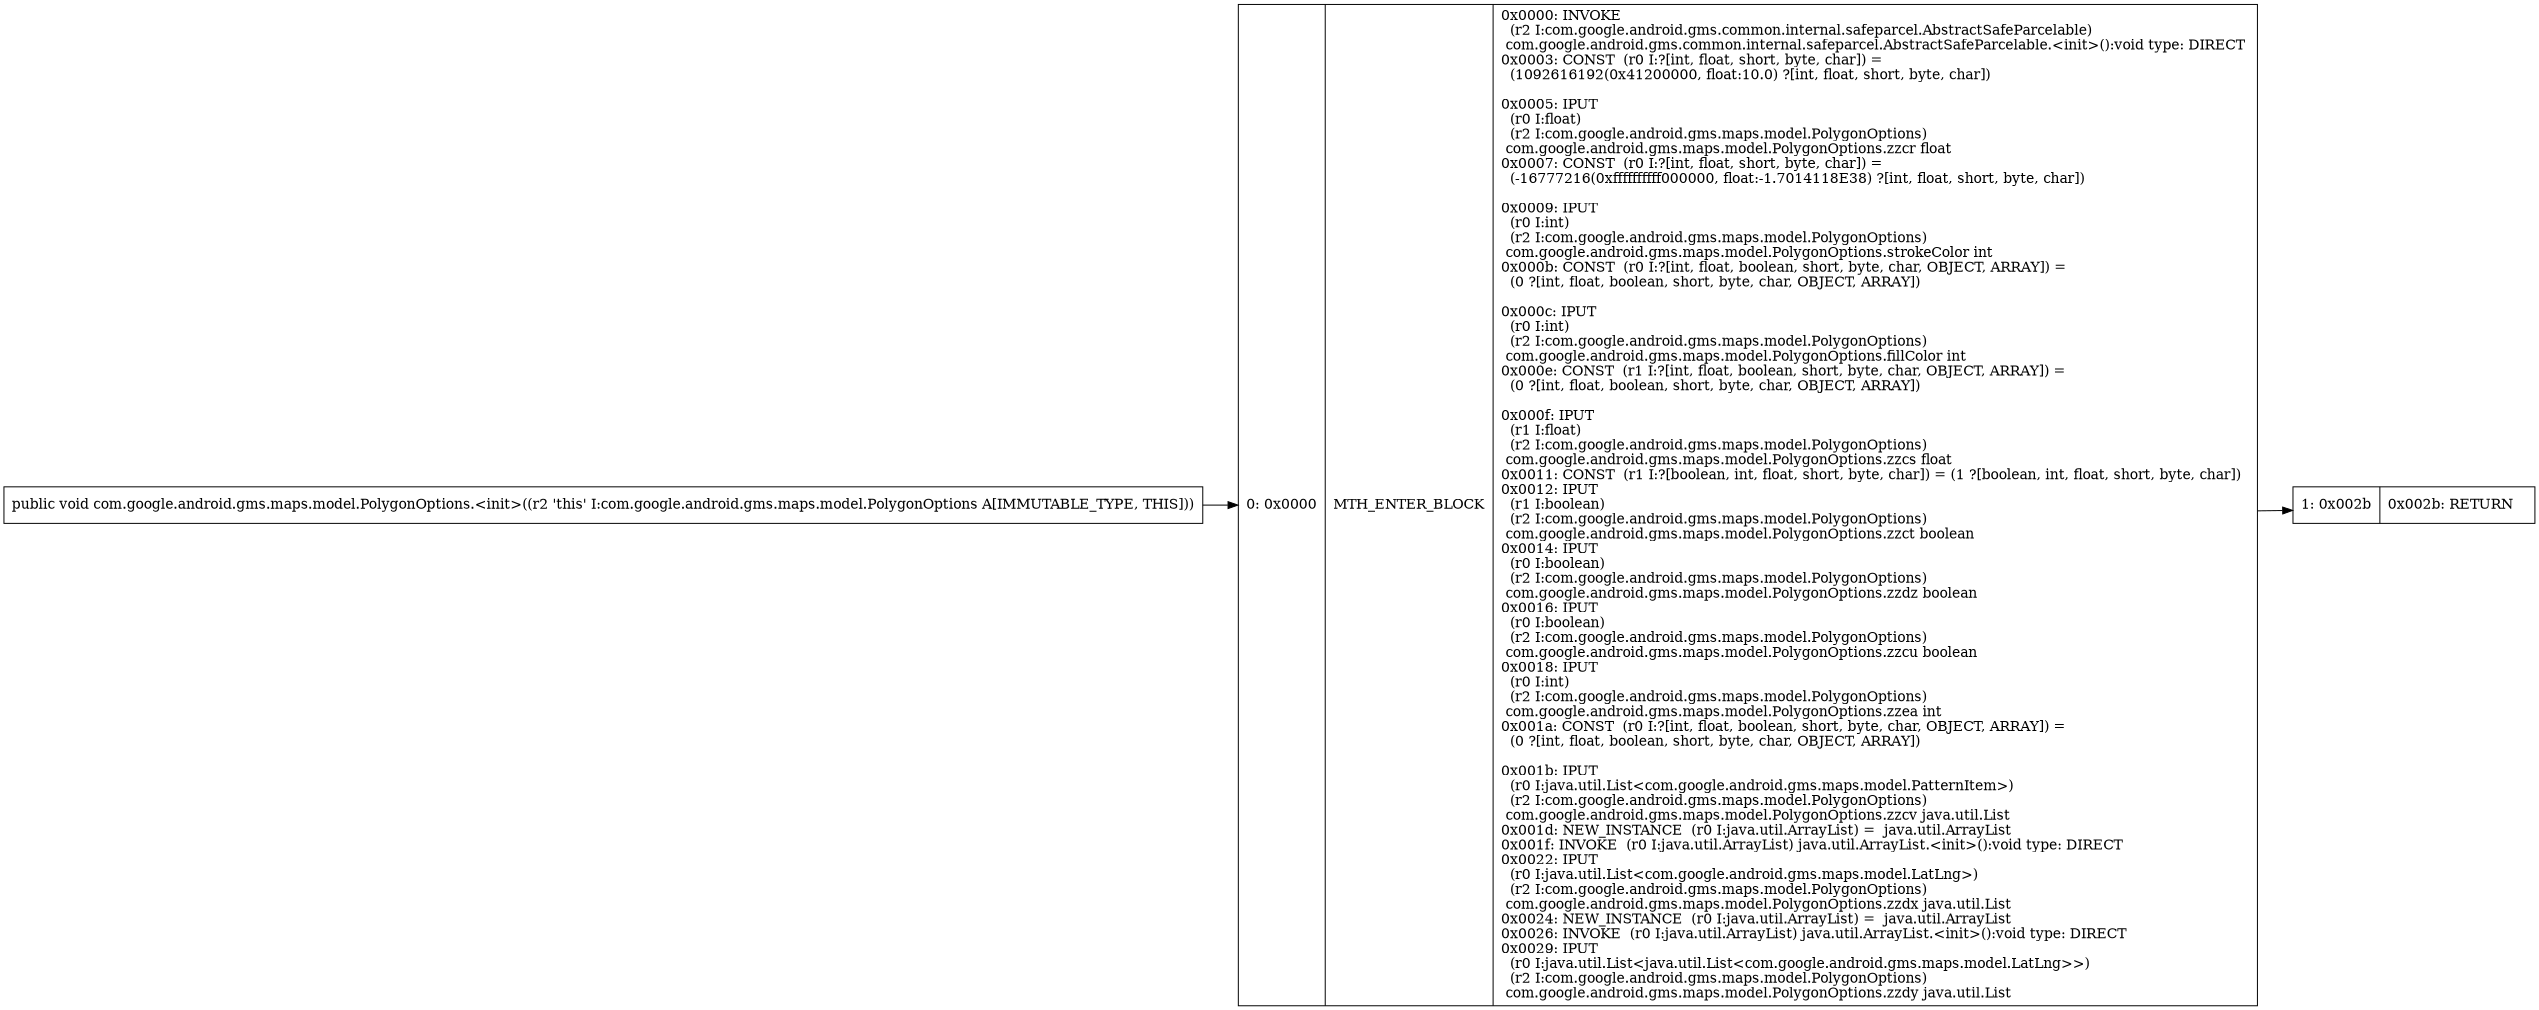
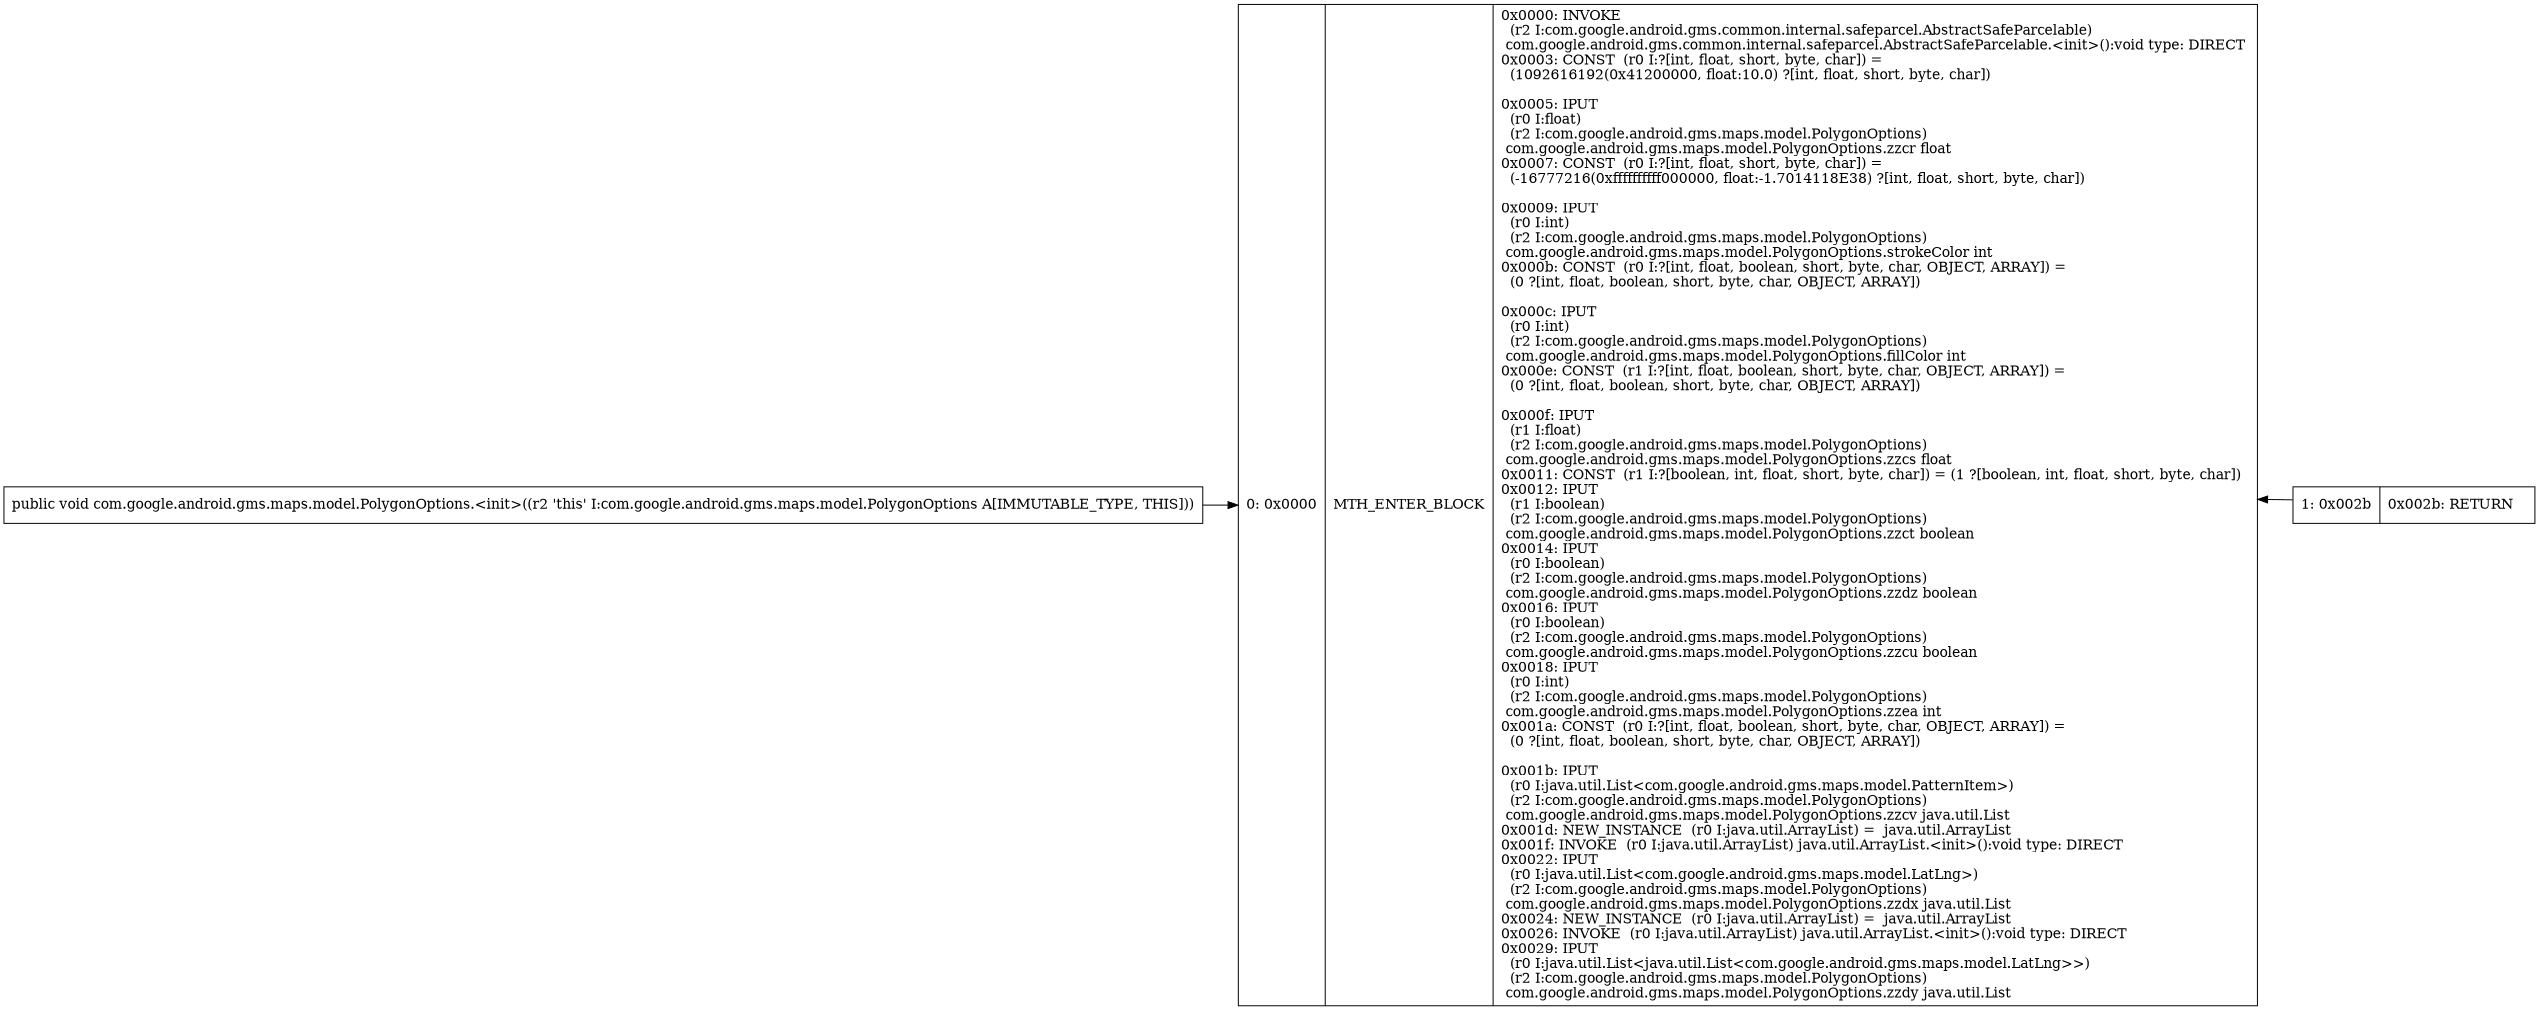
(2270, 511) -> (2280, 500)
